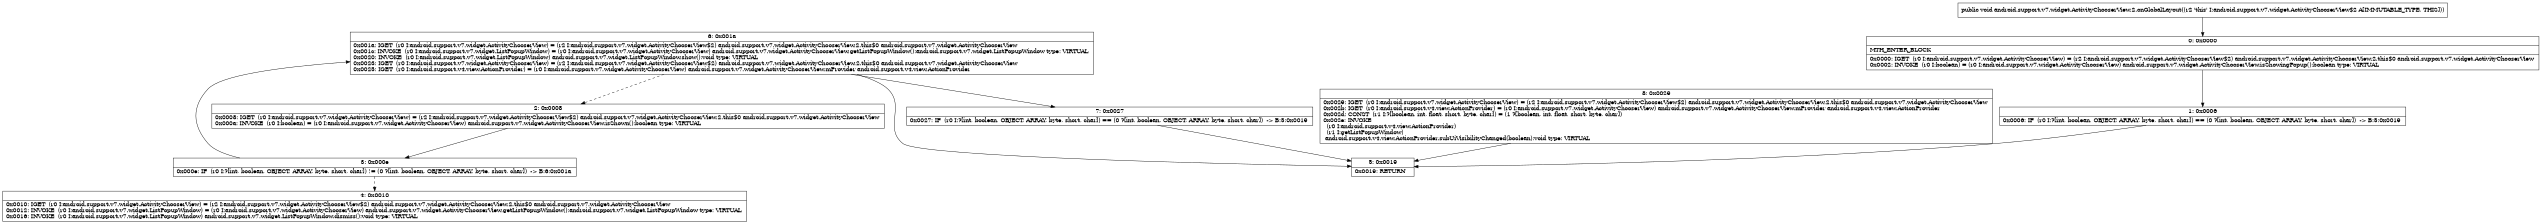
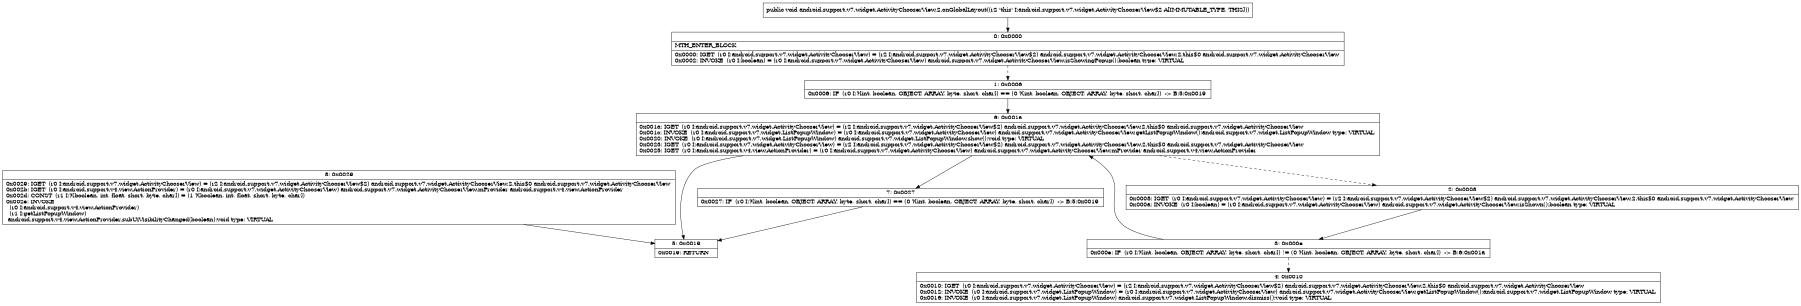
(2203, 86) -> (1008, 71)
(1783, 157) -> (1008, 104)
